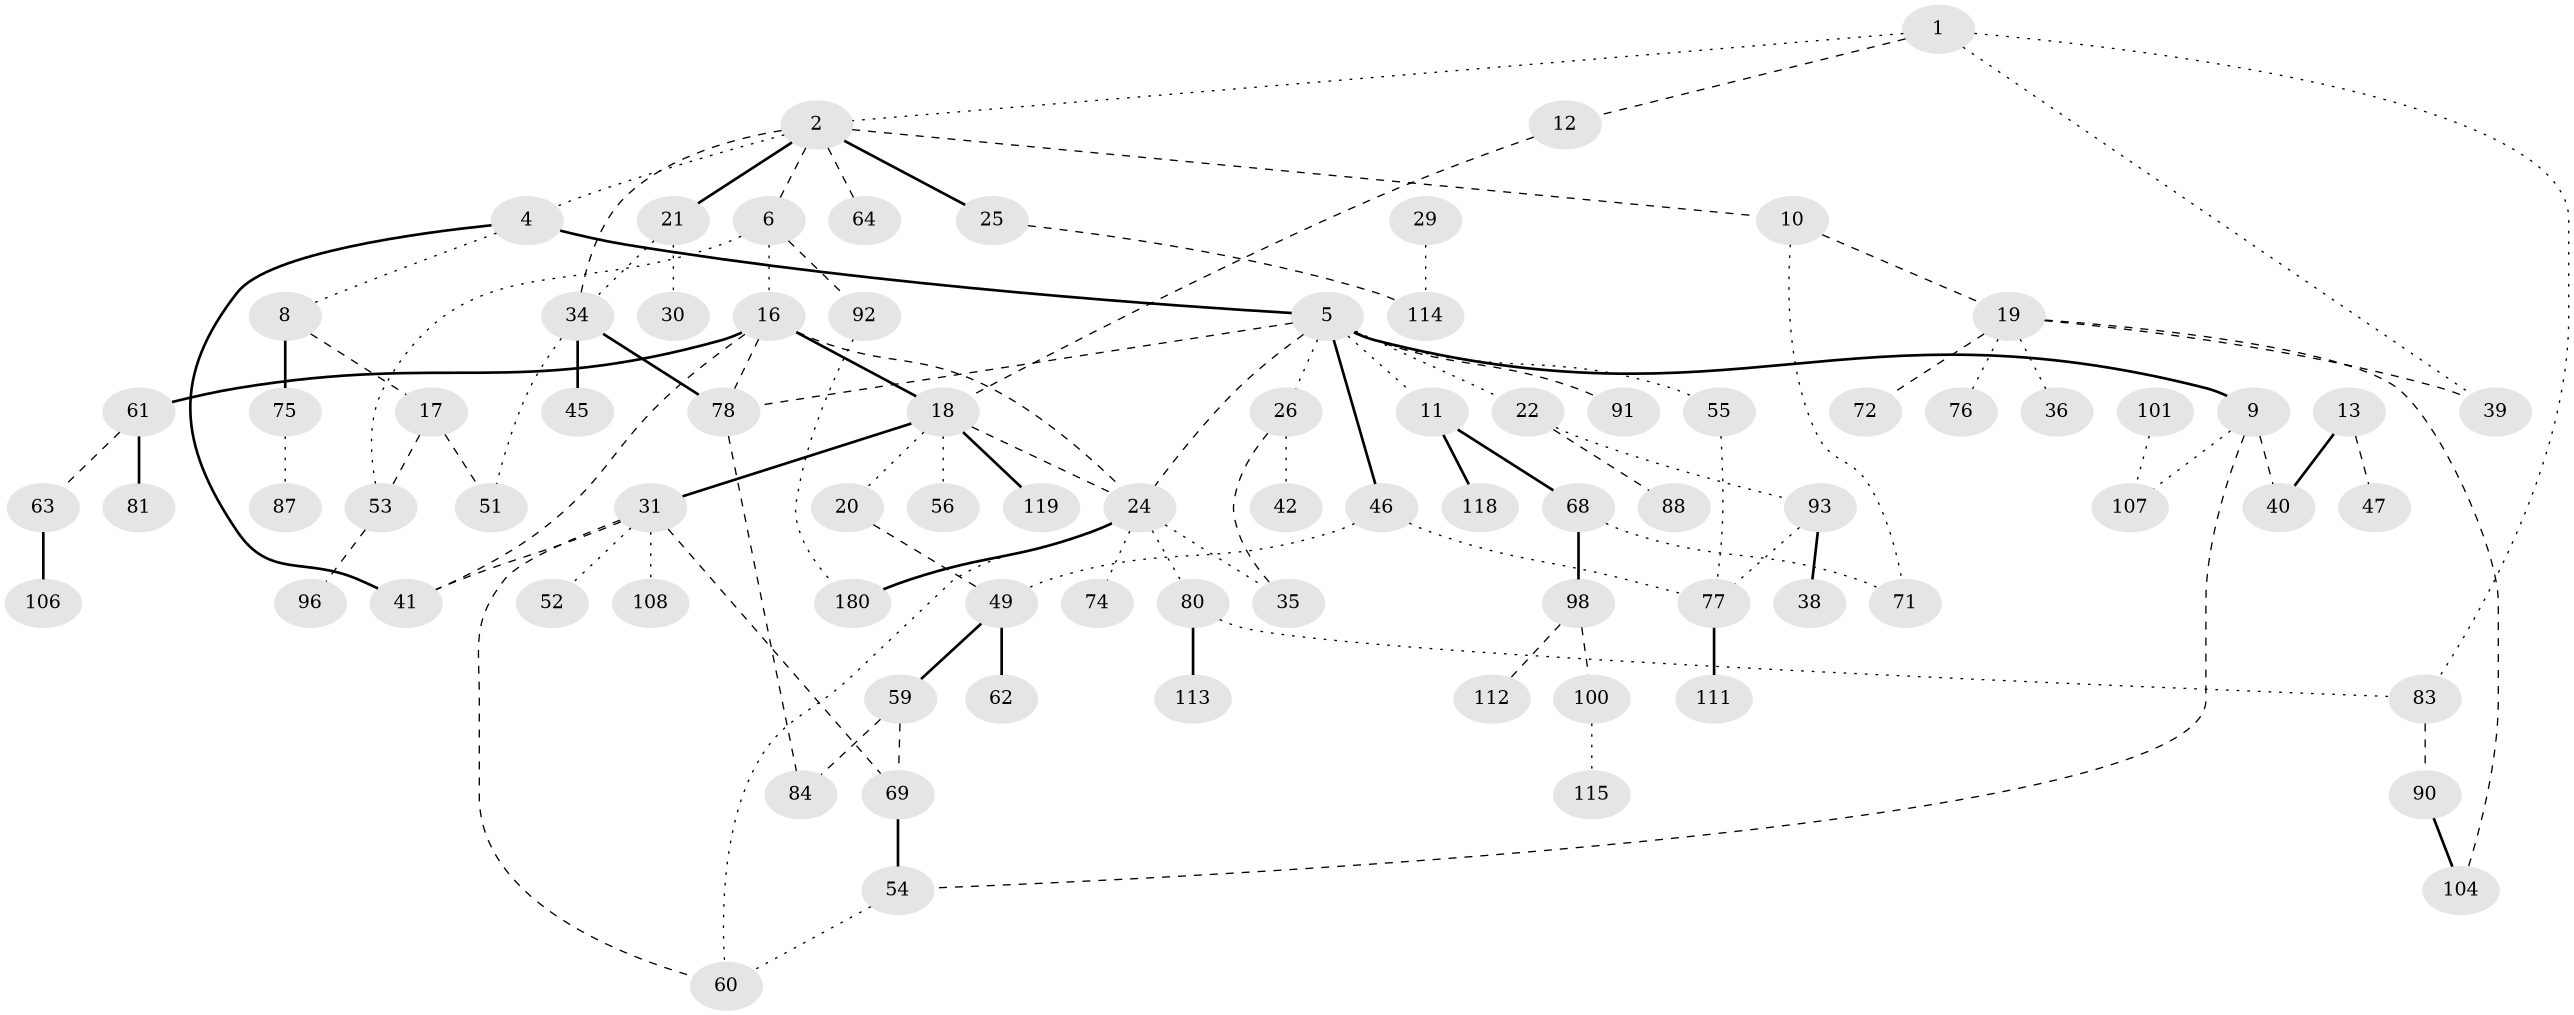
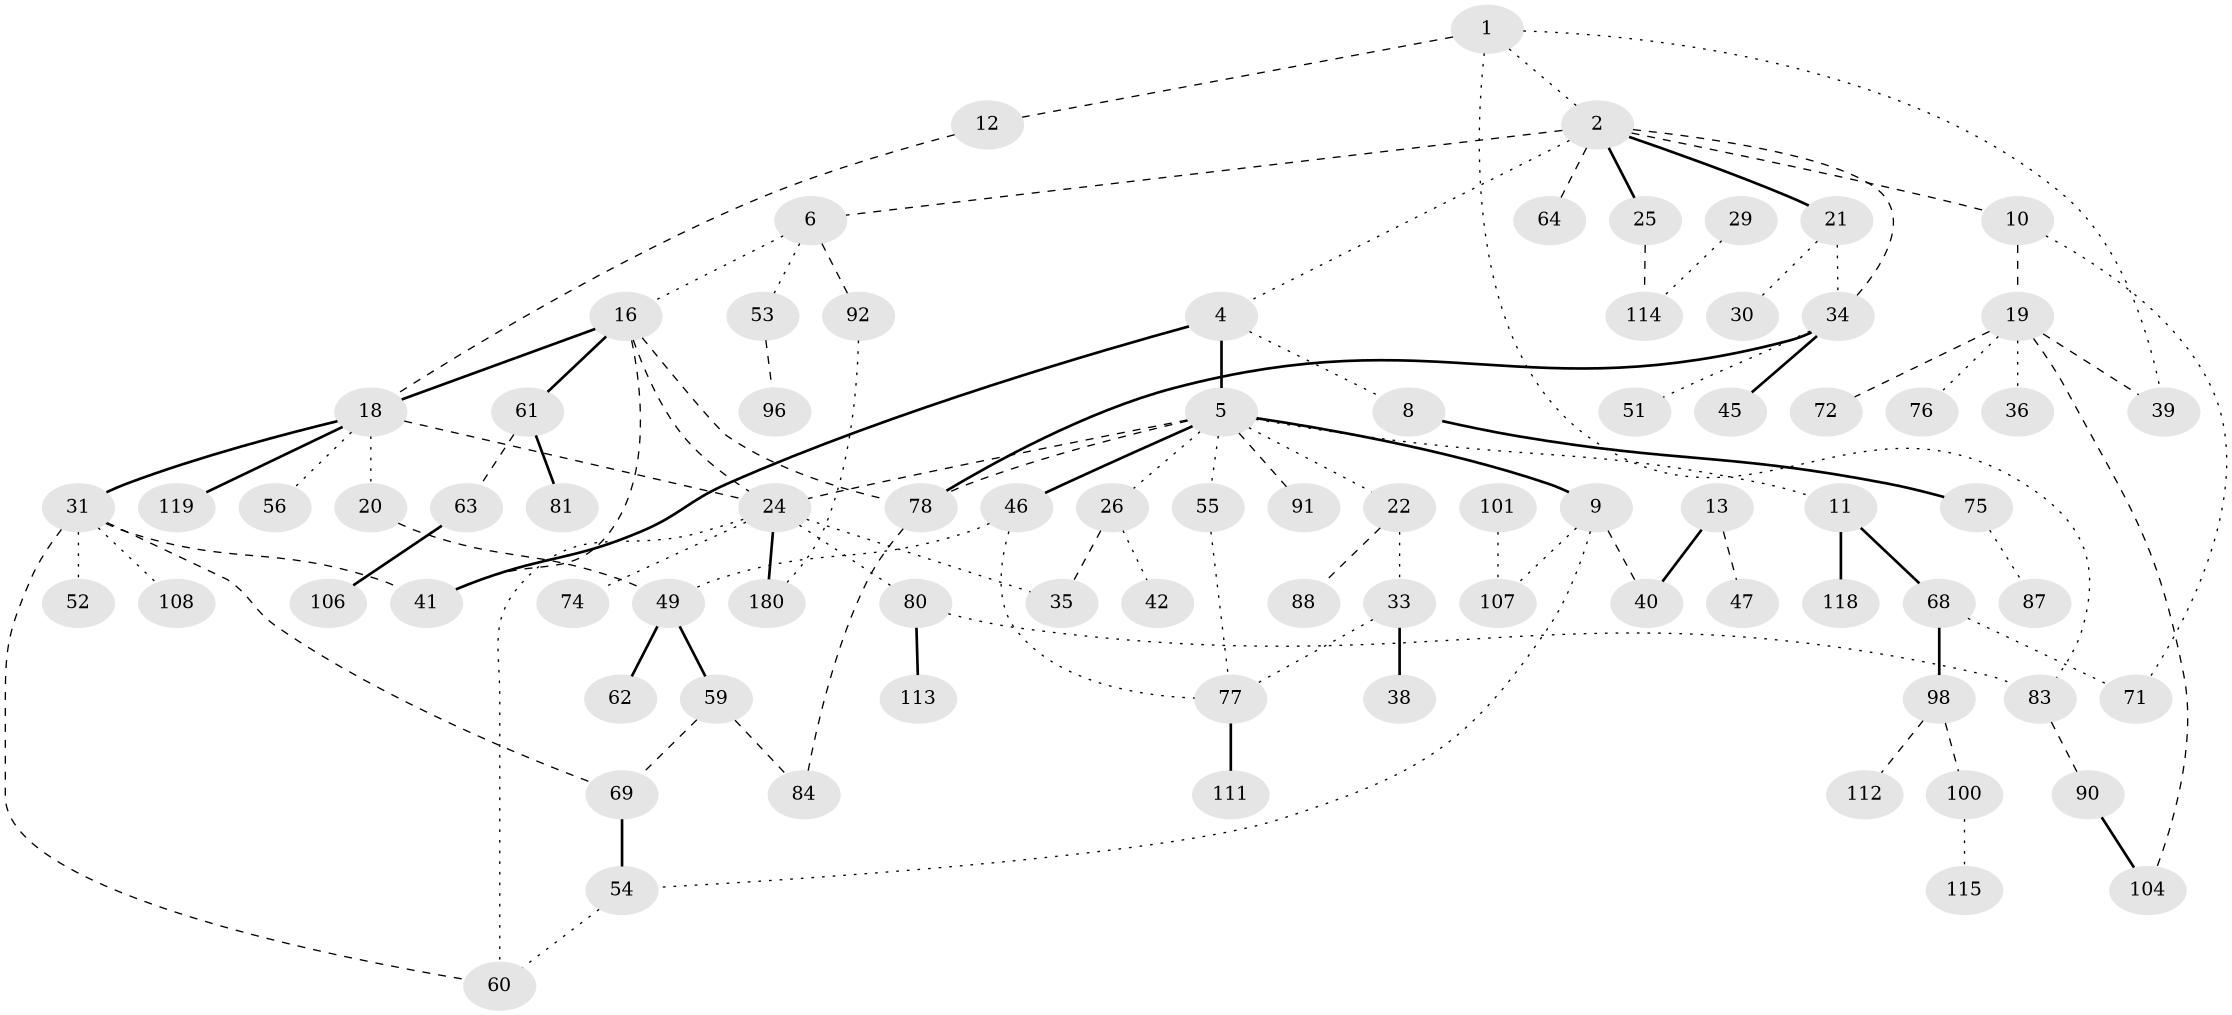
(431, 412) -> none
(1820, 508) -> (1400, 603)
(1718, 833) -> (1191, 838)
